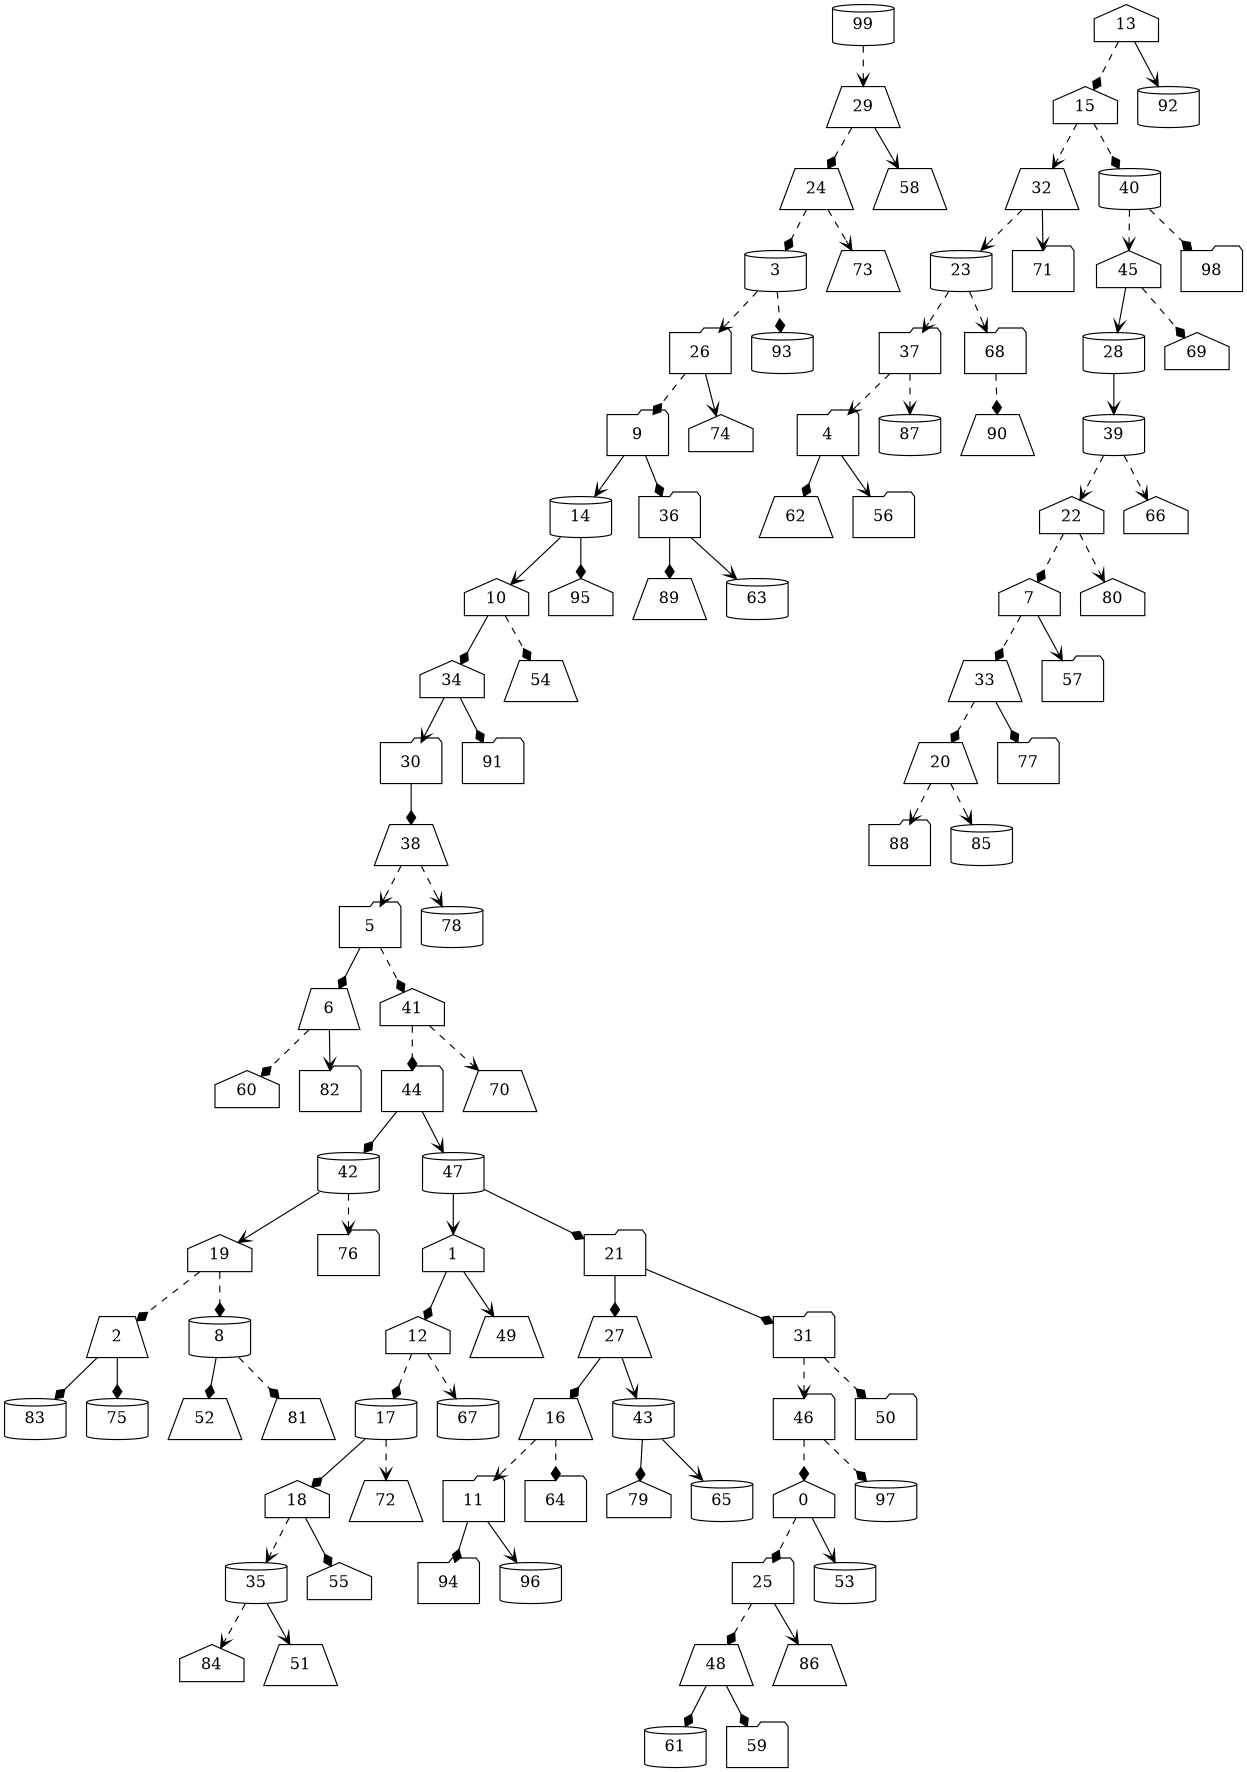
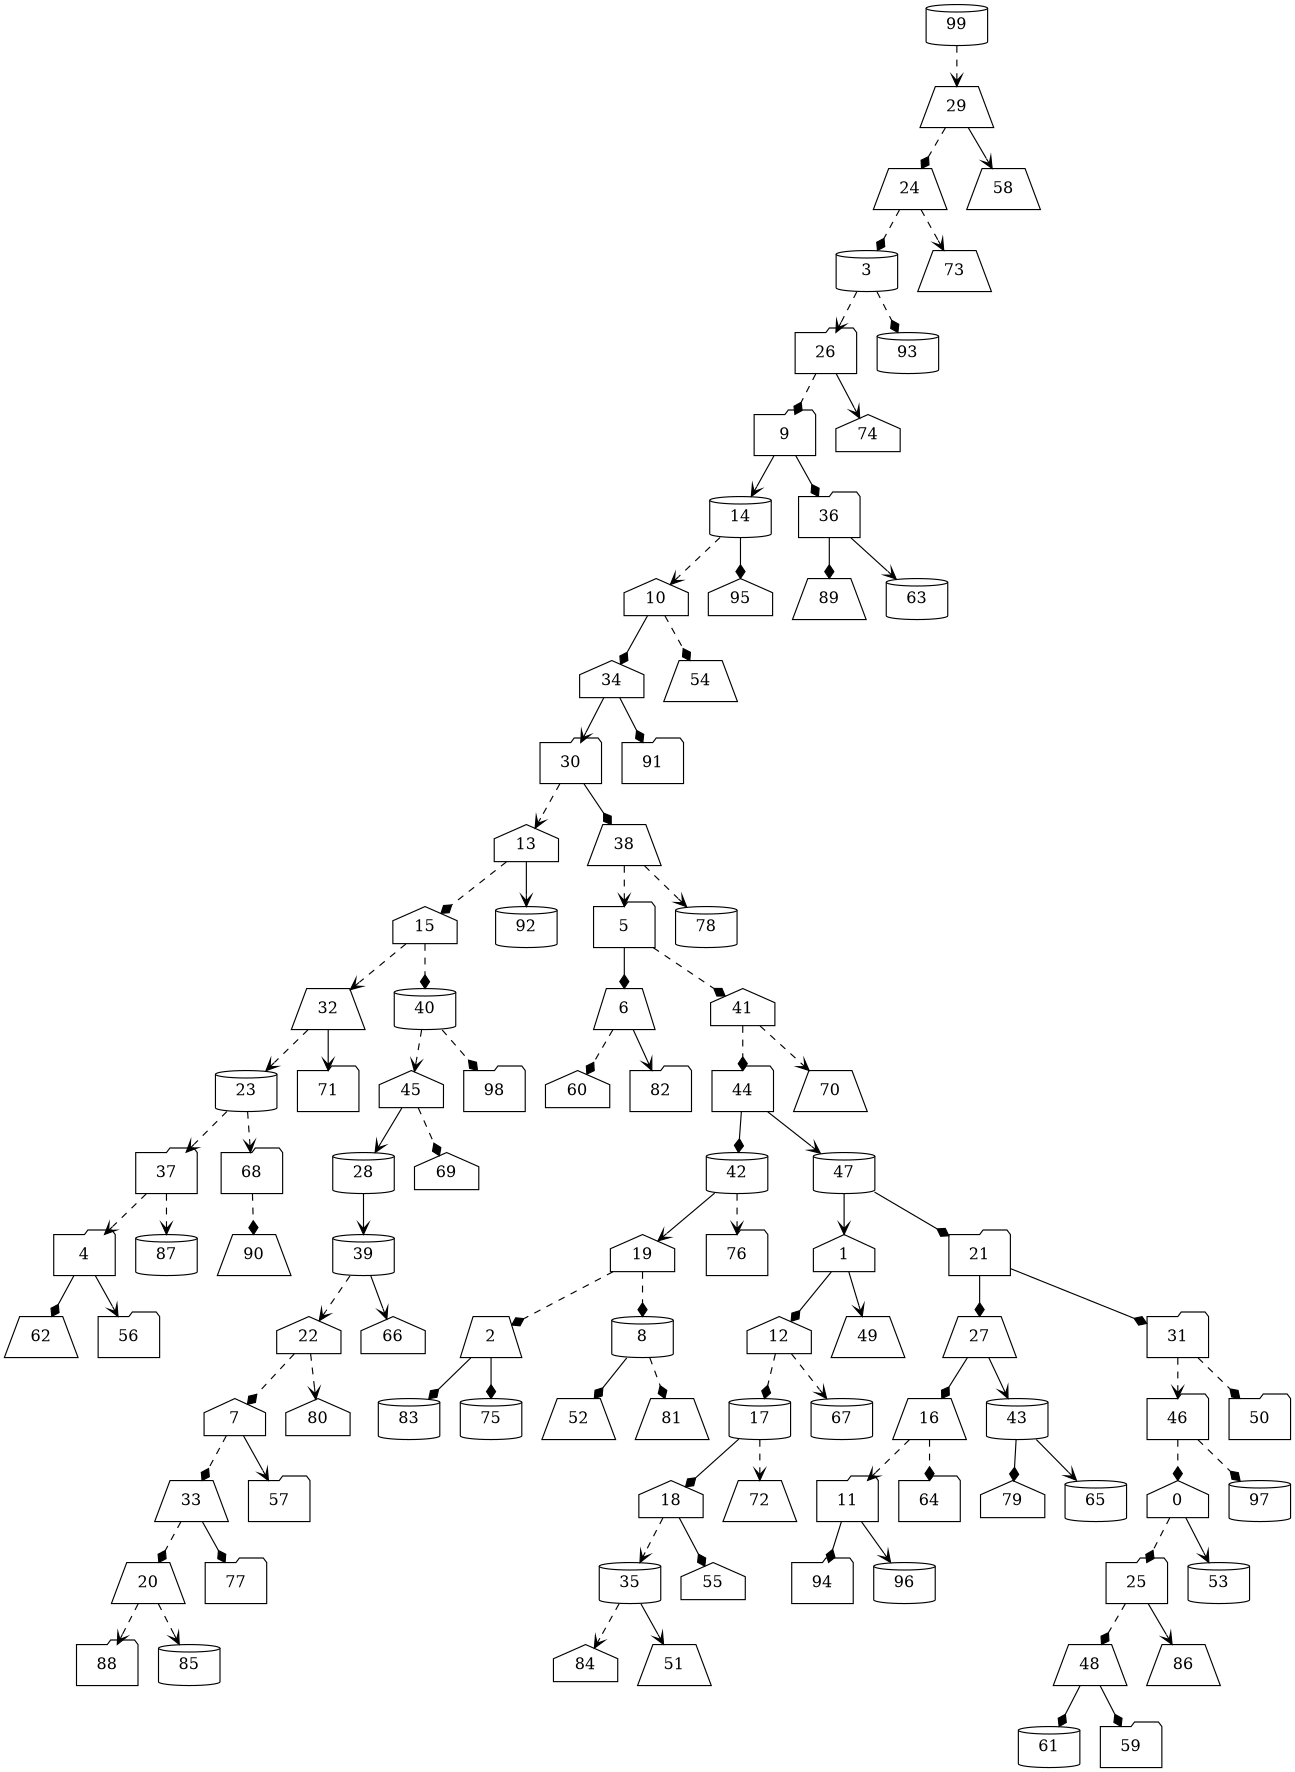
(1133, 473) -> (377, 1292)
(540, 557) -> (699, 557)
none -> (550, 801)
